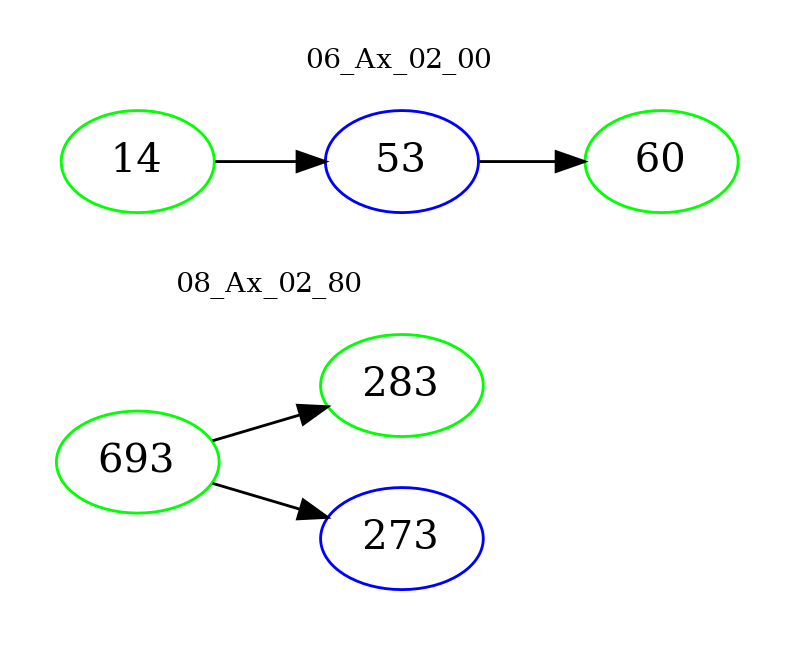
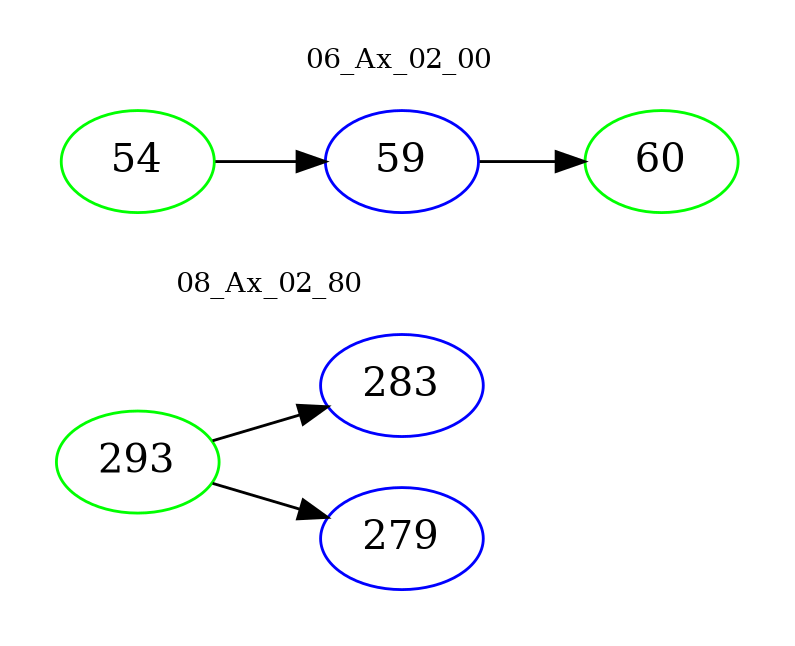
(138, 162) -> (138, 162)
(402, 162) -> (402, 162)
(402, 386) -> (402, 386)
(138, 462) -> (138, 462)
(402, 539) -> (402, 539)
